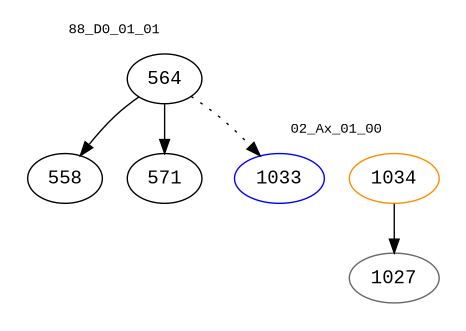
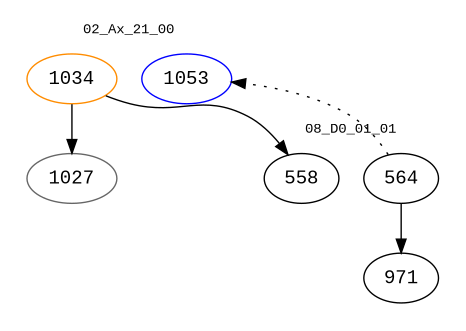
(115, 30) -> (351, 129)
(112, 119) -> (198, 105)
(337, 129) -> (129, 30)
(165, 178) -> (401, 278)
(279, 178) -> (187, 79)
